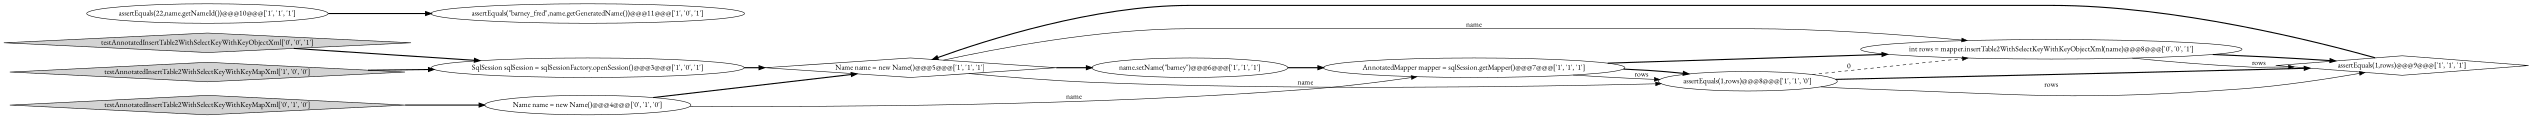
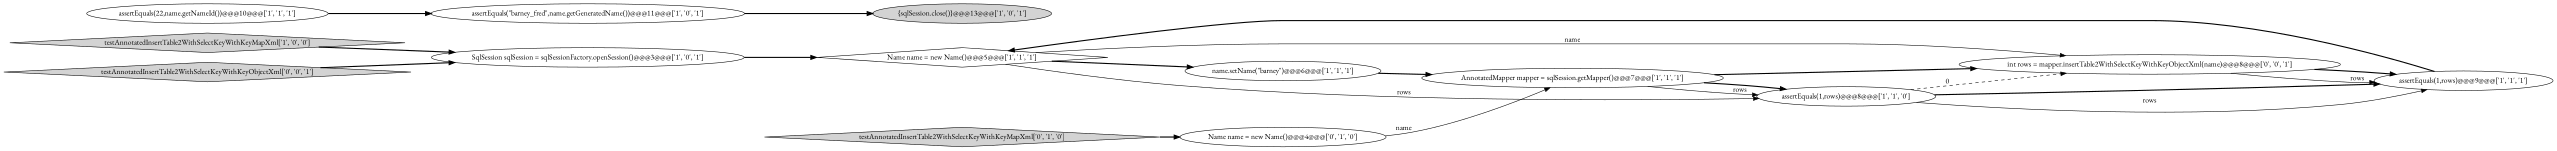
none -> (962, 14)
(2402, 66) -> (2464, 81)
(1306, 83) -> (1404, 92)
(752, 86) -> none
